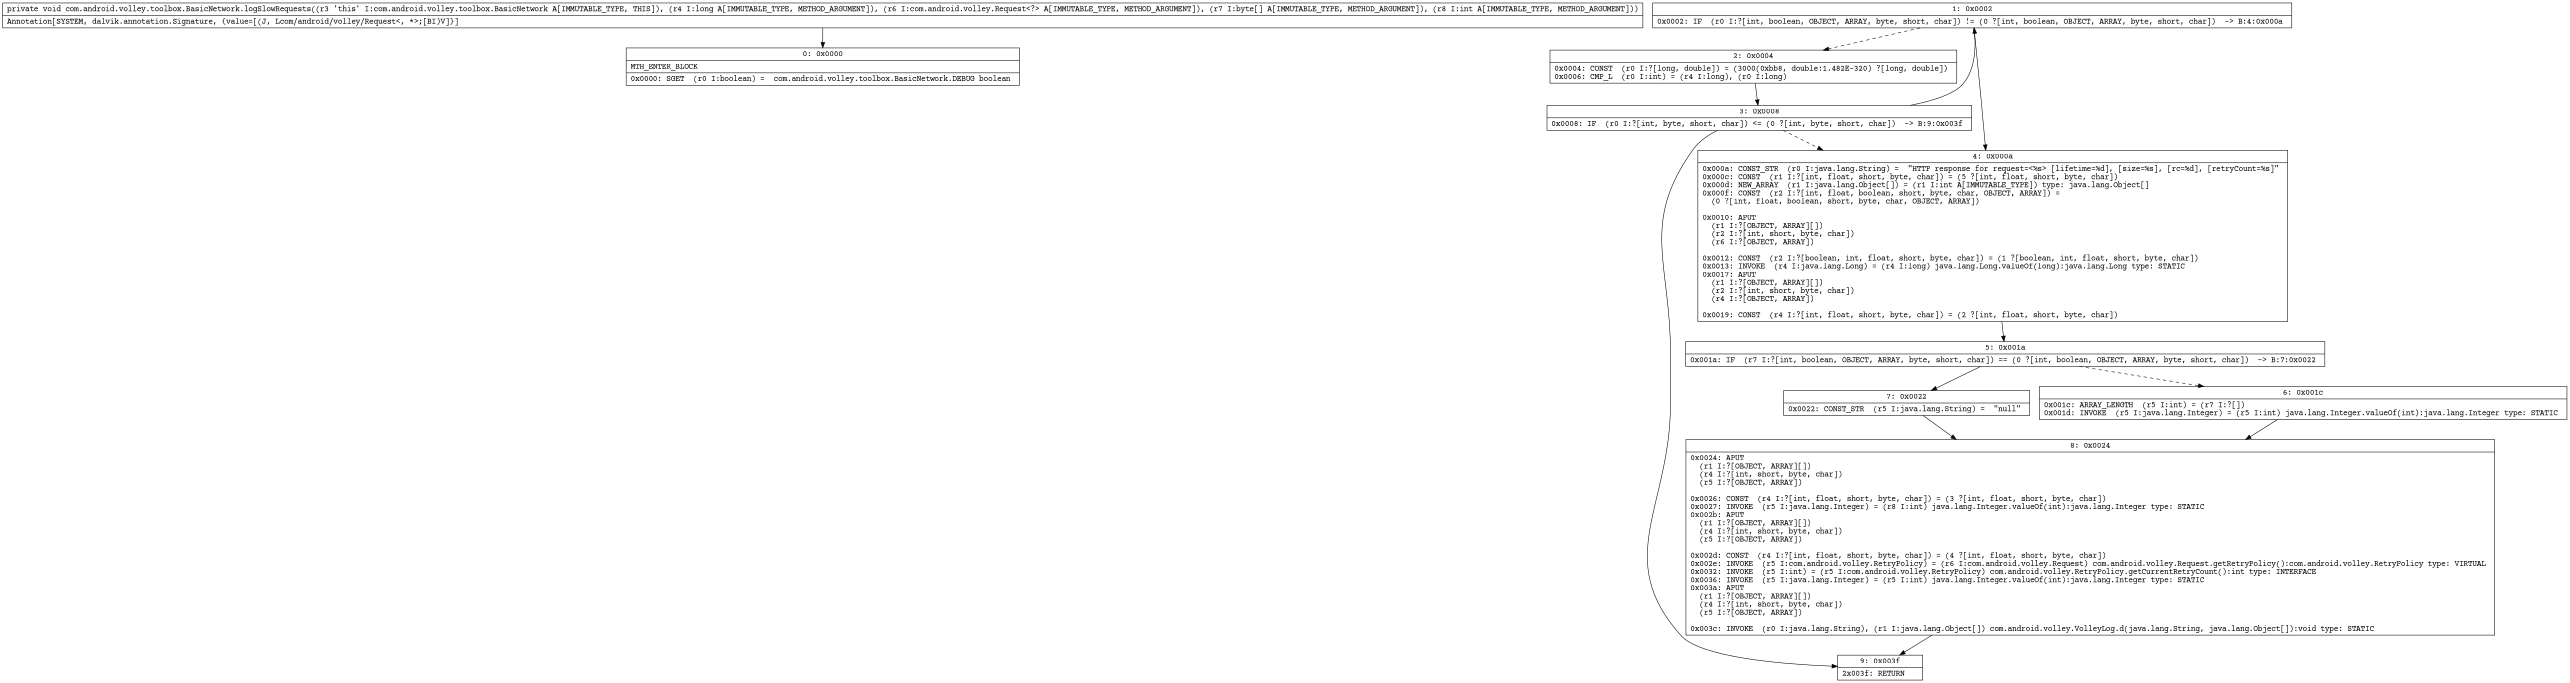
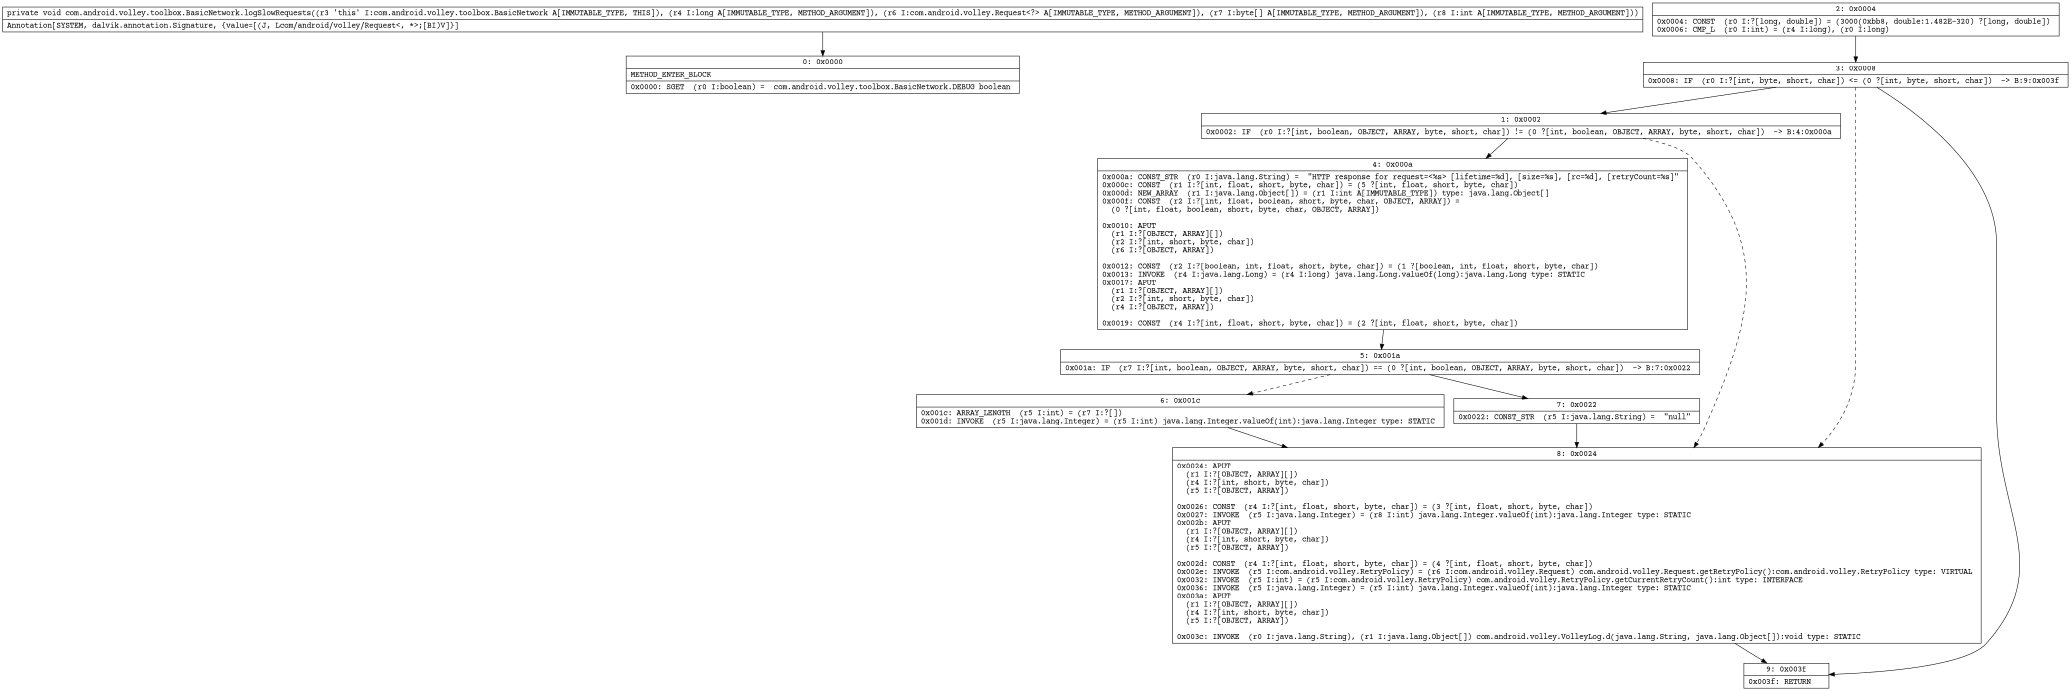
(1874, 38) -> (1745, 271)
(664, 66) -> (671, 74)
(1801, 139) -> (1856, 270)
(1880, 674) -> (1786, 682)
